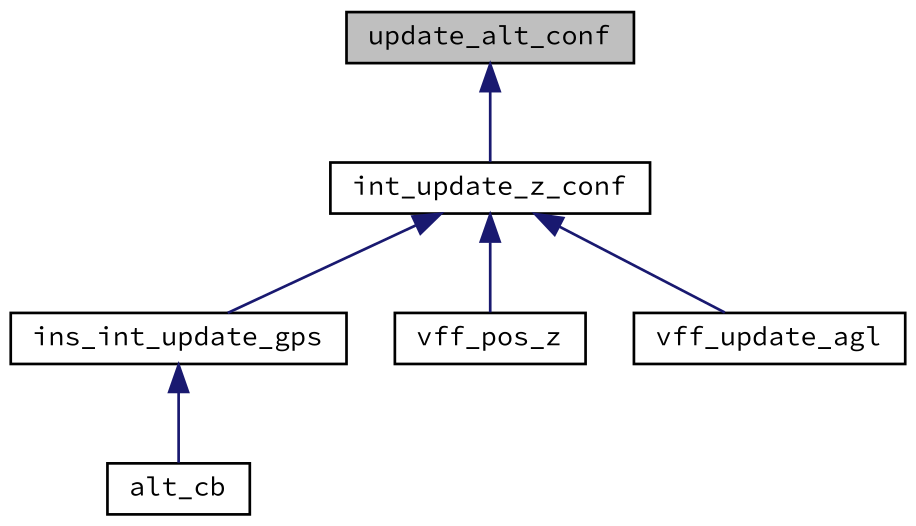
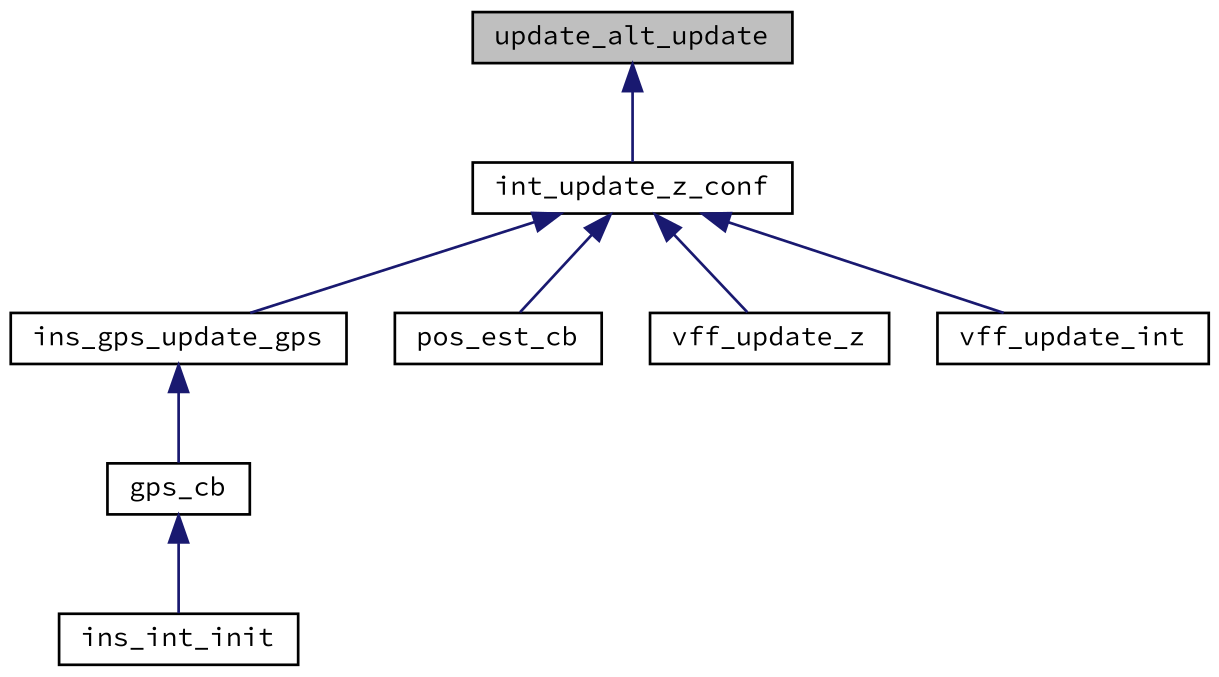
(490, 38) -> (633, 38)
(179, 338) -> (179, 338)
(490, 338) -> (770, 338)
none -> (498, 338)
(770, 338) -> (1073, 338)
(179, 489) -> (179, 489)
none -> (179, 639)
